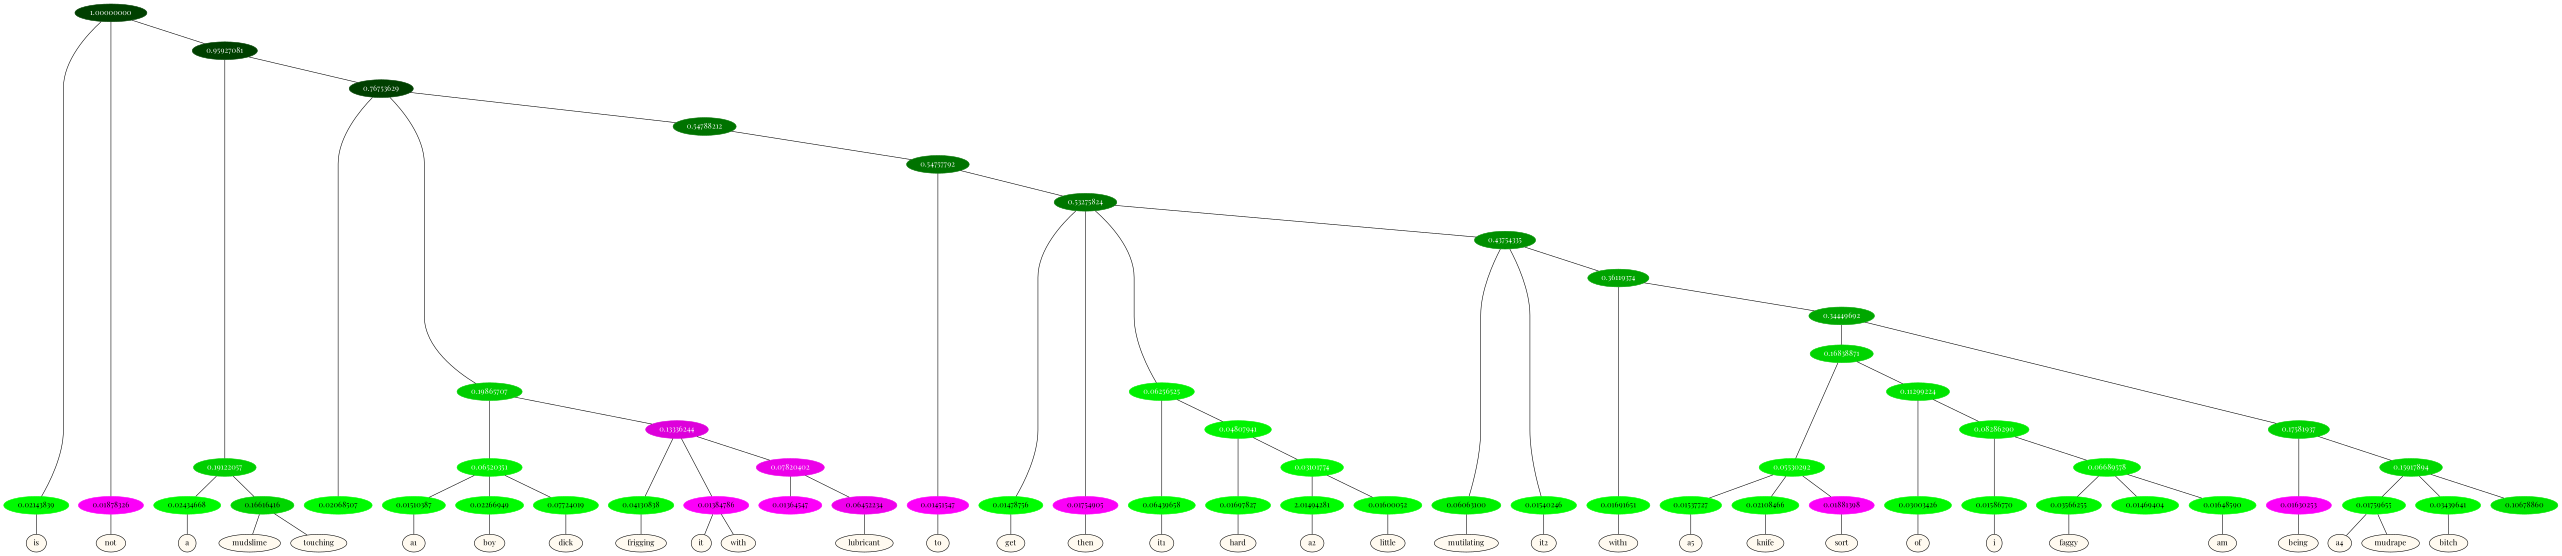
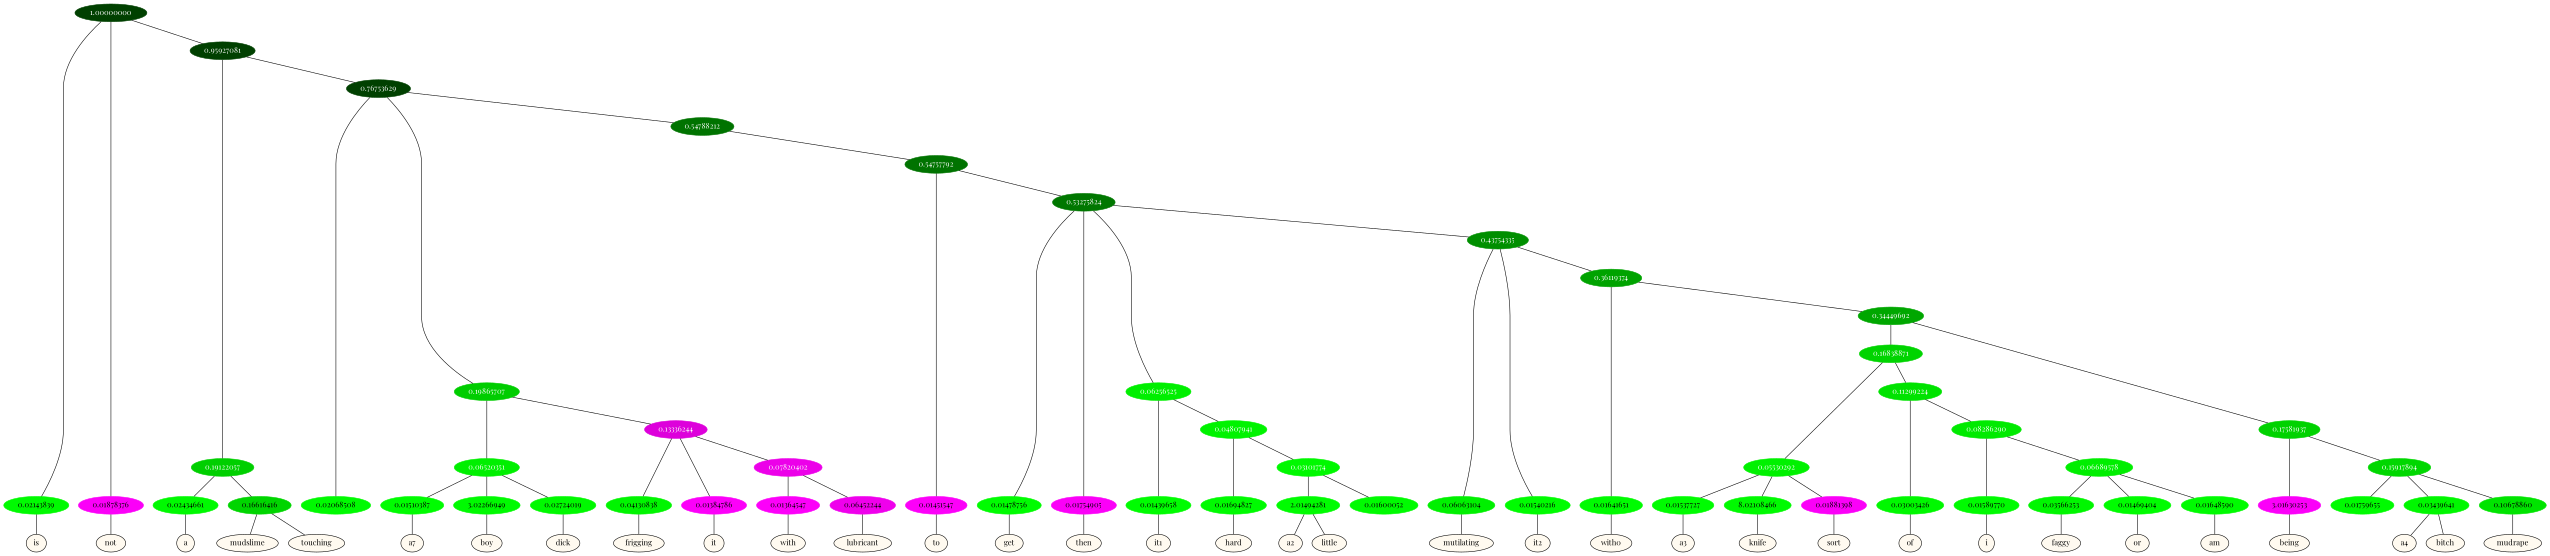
(111, 505) -> (111, 505)
(187, 505) -> (186, 505)
(338, 505) -> (336, 505)
(490, 505) -> (487, 505)
(566, 505) -> (563, 505)
(864, 505) -> (863, 505)
(1162, 505) -> (1158, 505)
(1238, 505) -> (1234, 505)
(1466, 505) -> (1461, 505)
(1544, 505) -> (1538, 505)
(1618, 505) -> (1611, 505)
(1765, 505) -> (1758, 505)
(1994, 505) -> (1987, 505)
(2069, 505) -> (2061, 505)
(2299, 505) -> (2289, 505)
(727, 524) -> (788, 524)
(1388, 524) -> (1319, 524)
(2382, 524) -> (2513, 524)
(2356, 525) -> (2420, 525)
(414, 543) -> (412, 543)
(1618, 543) -> (1611, 543)
(1691, 543) -> (1683, 543)
none -> (2137, 543)
